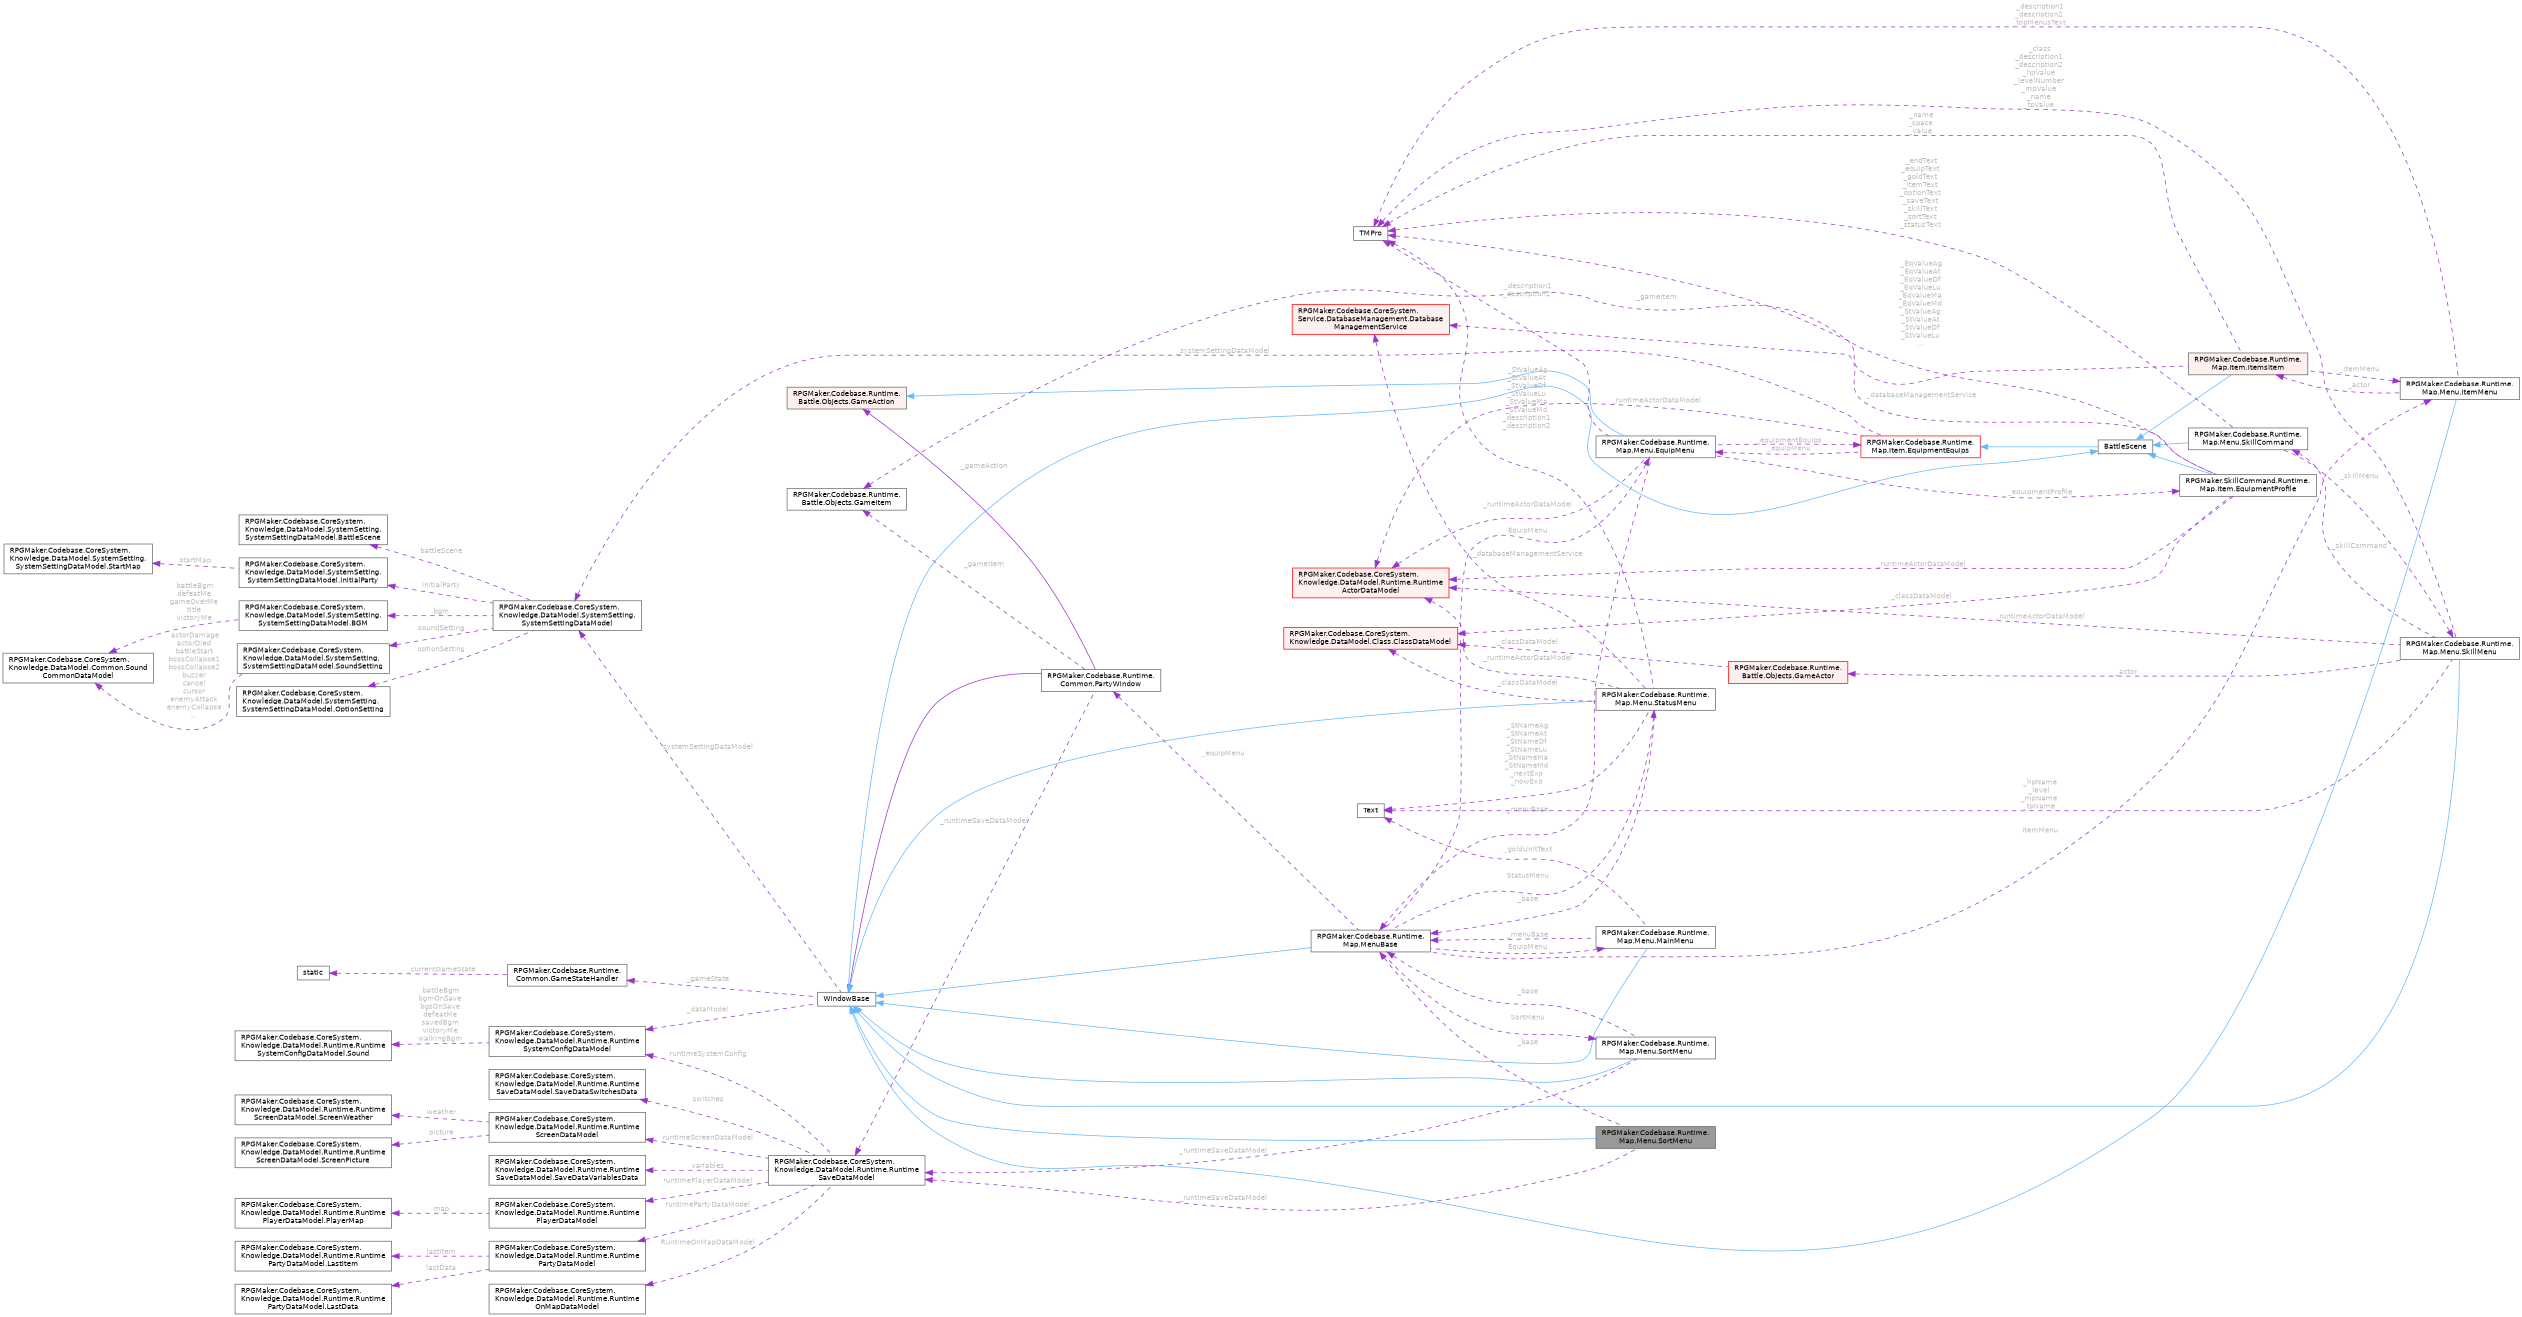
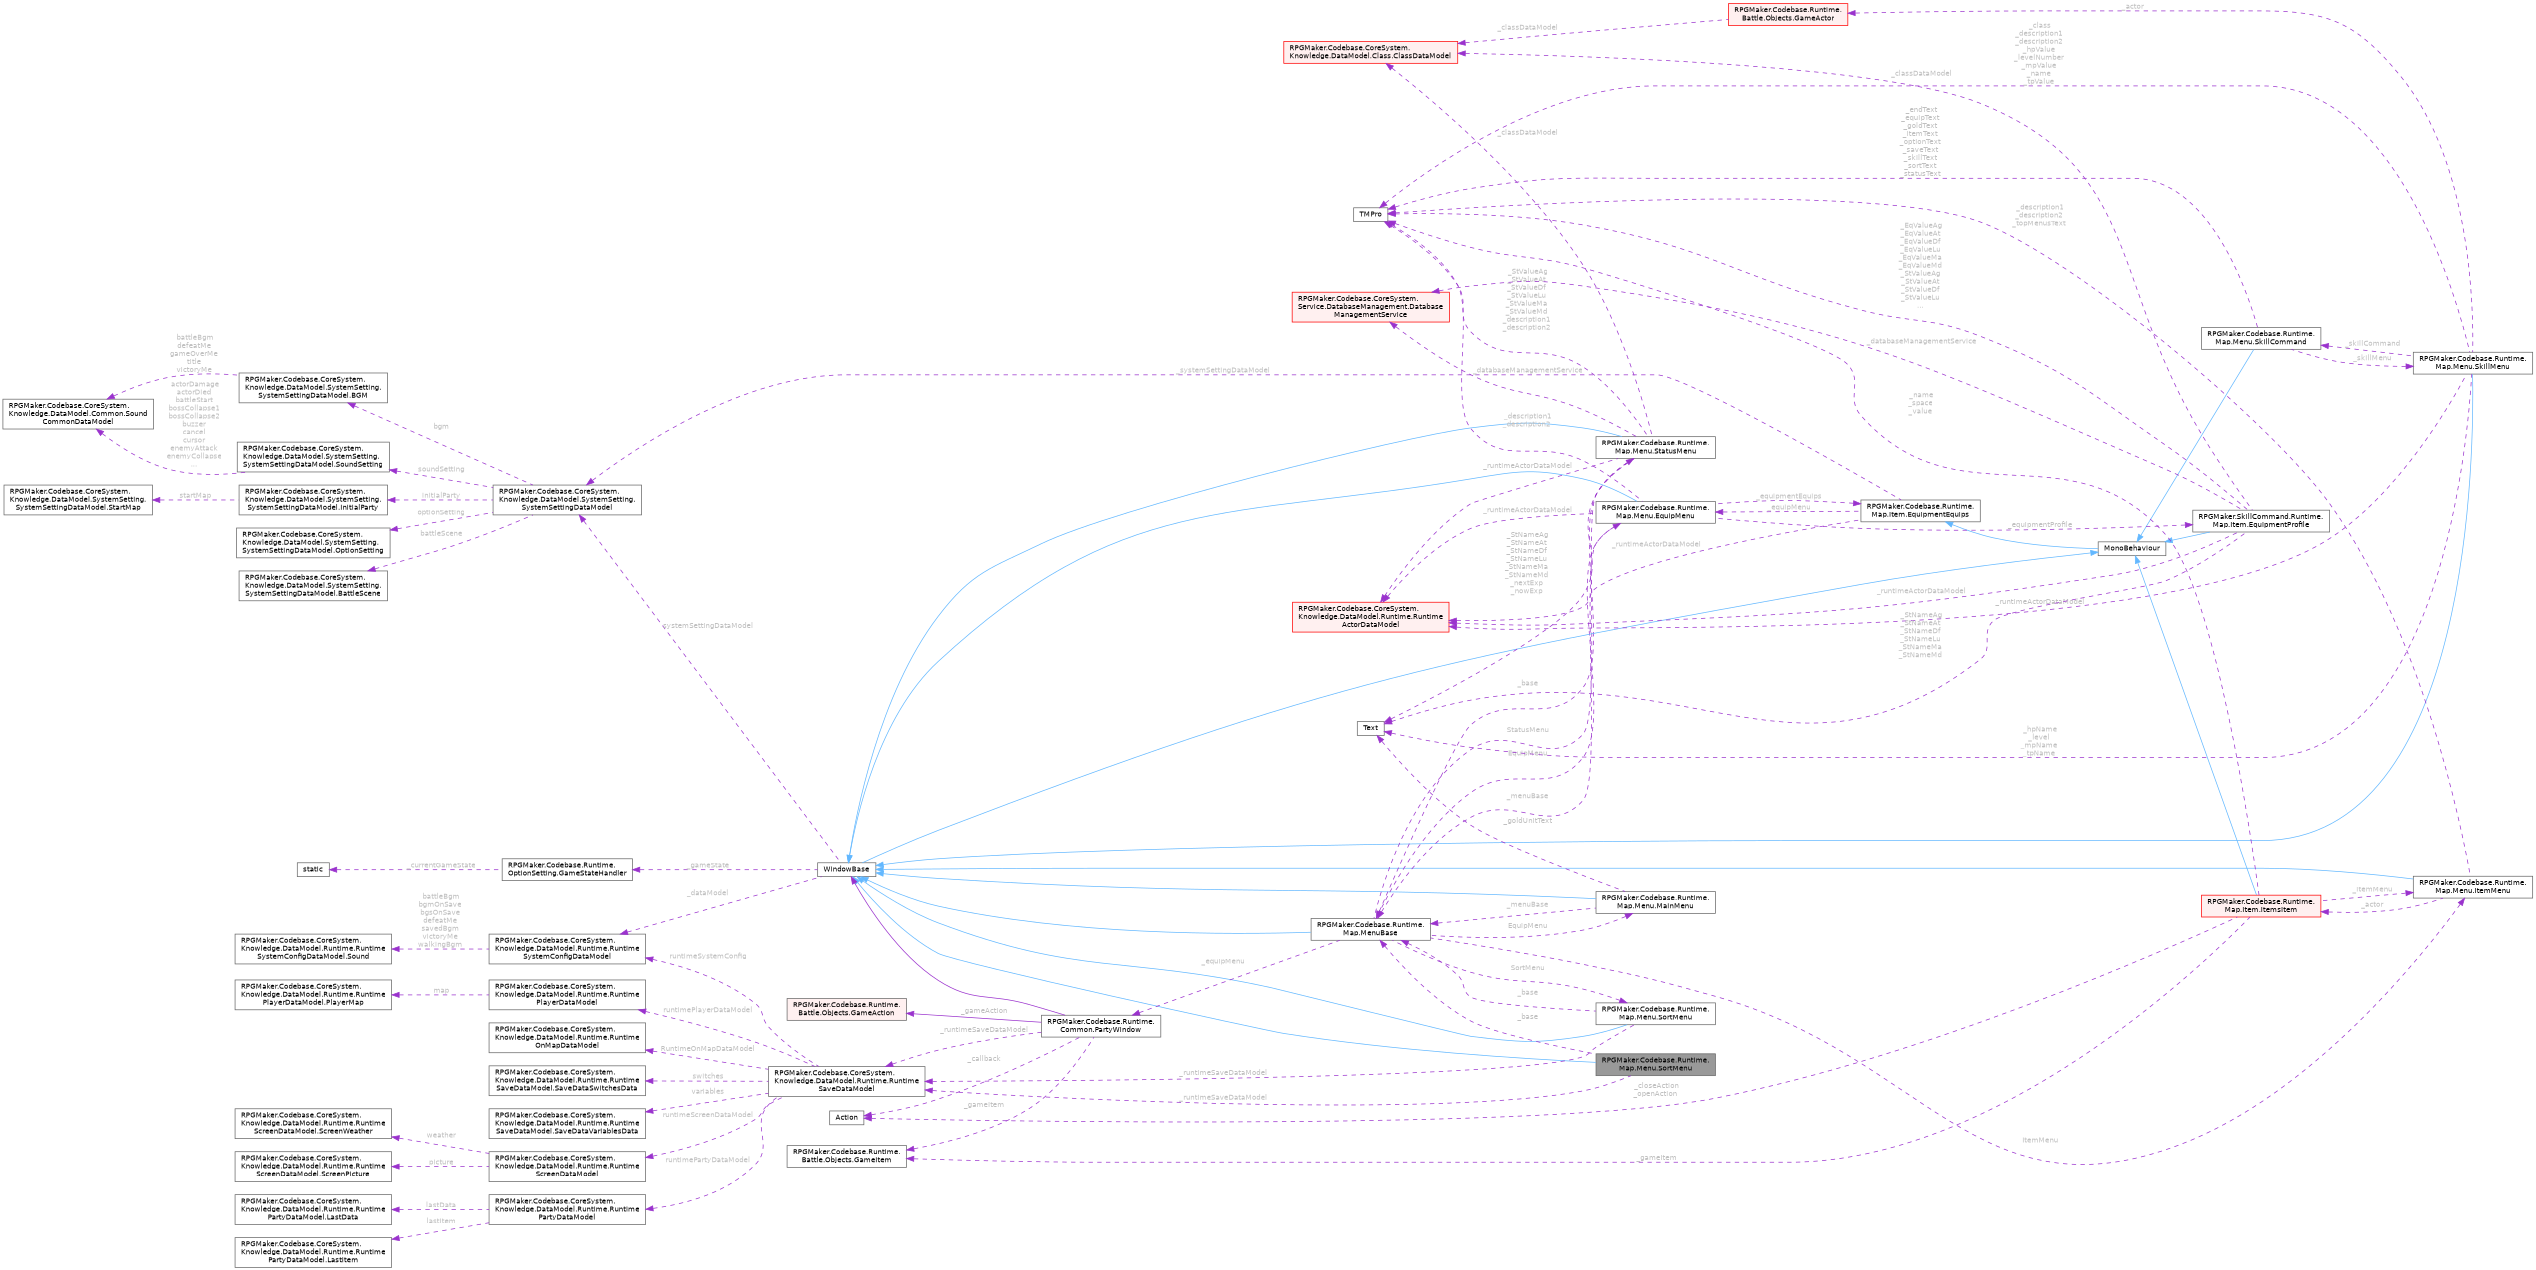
(2248, 364) -> (2261, 906)
(1286, 387) -> (1165, 527)
(1921, 447) -> (1921, 511)
(2125, 447) -> (2132, 549)
none -> (1847, 720)
(567, 975) -> (567, 870)
none -> (847, 1118)
